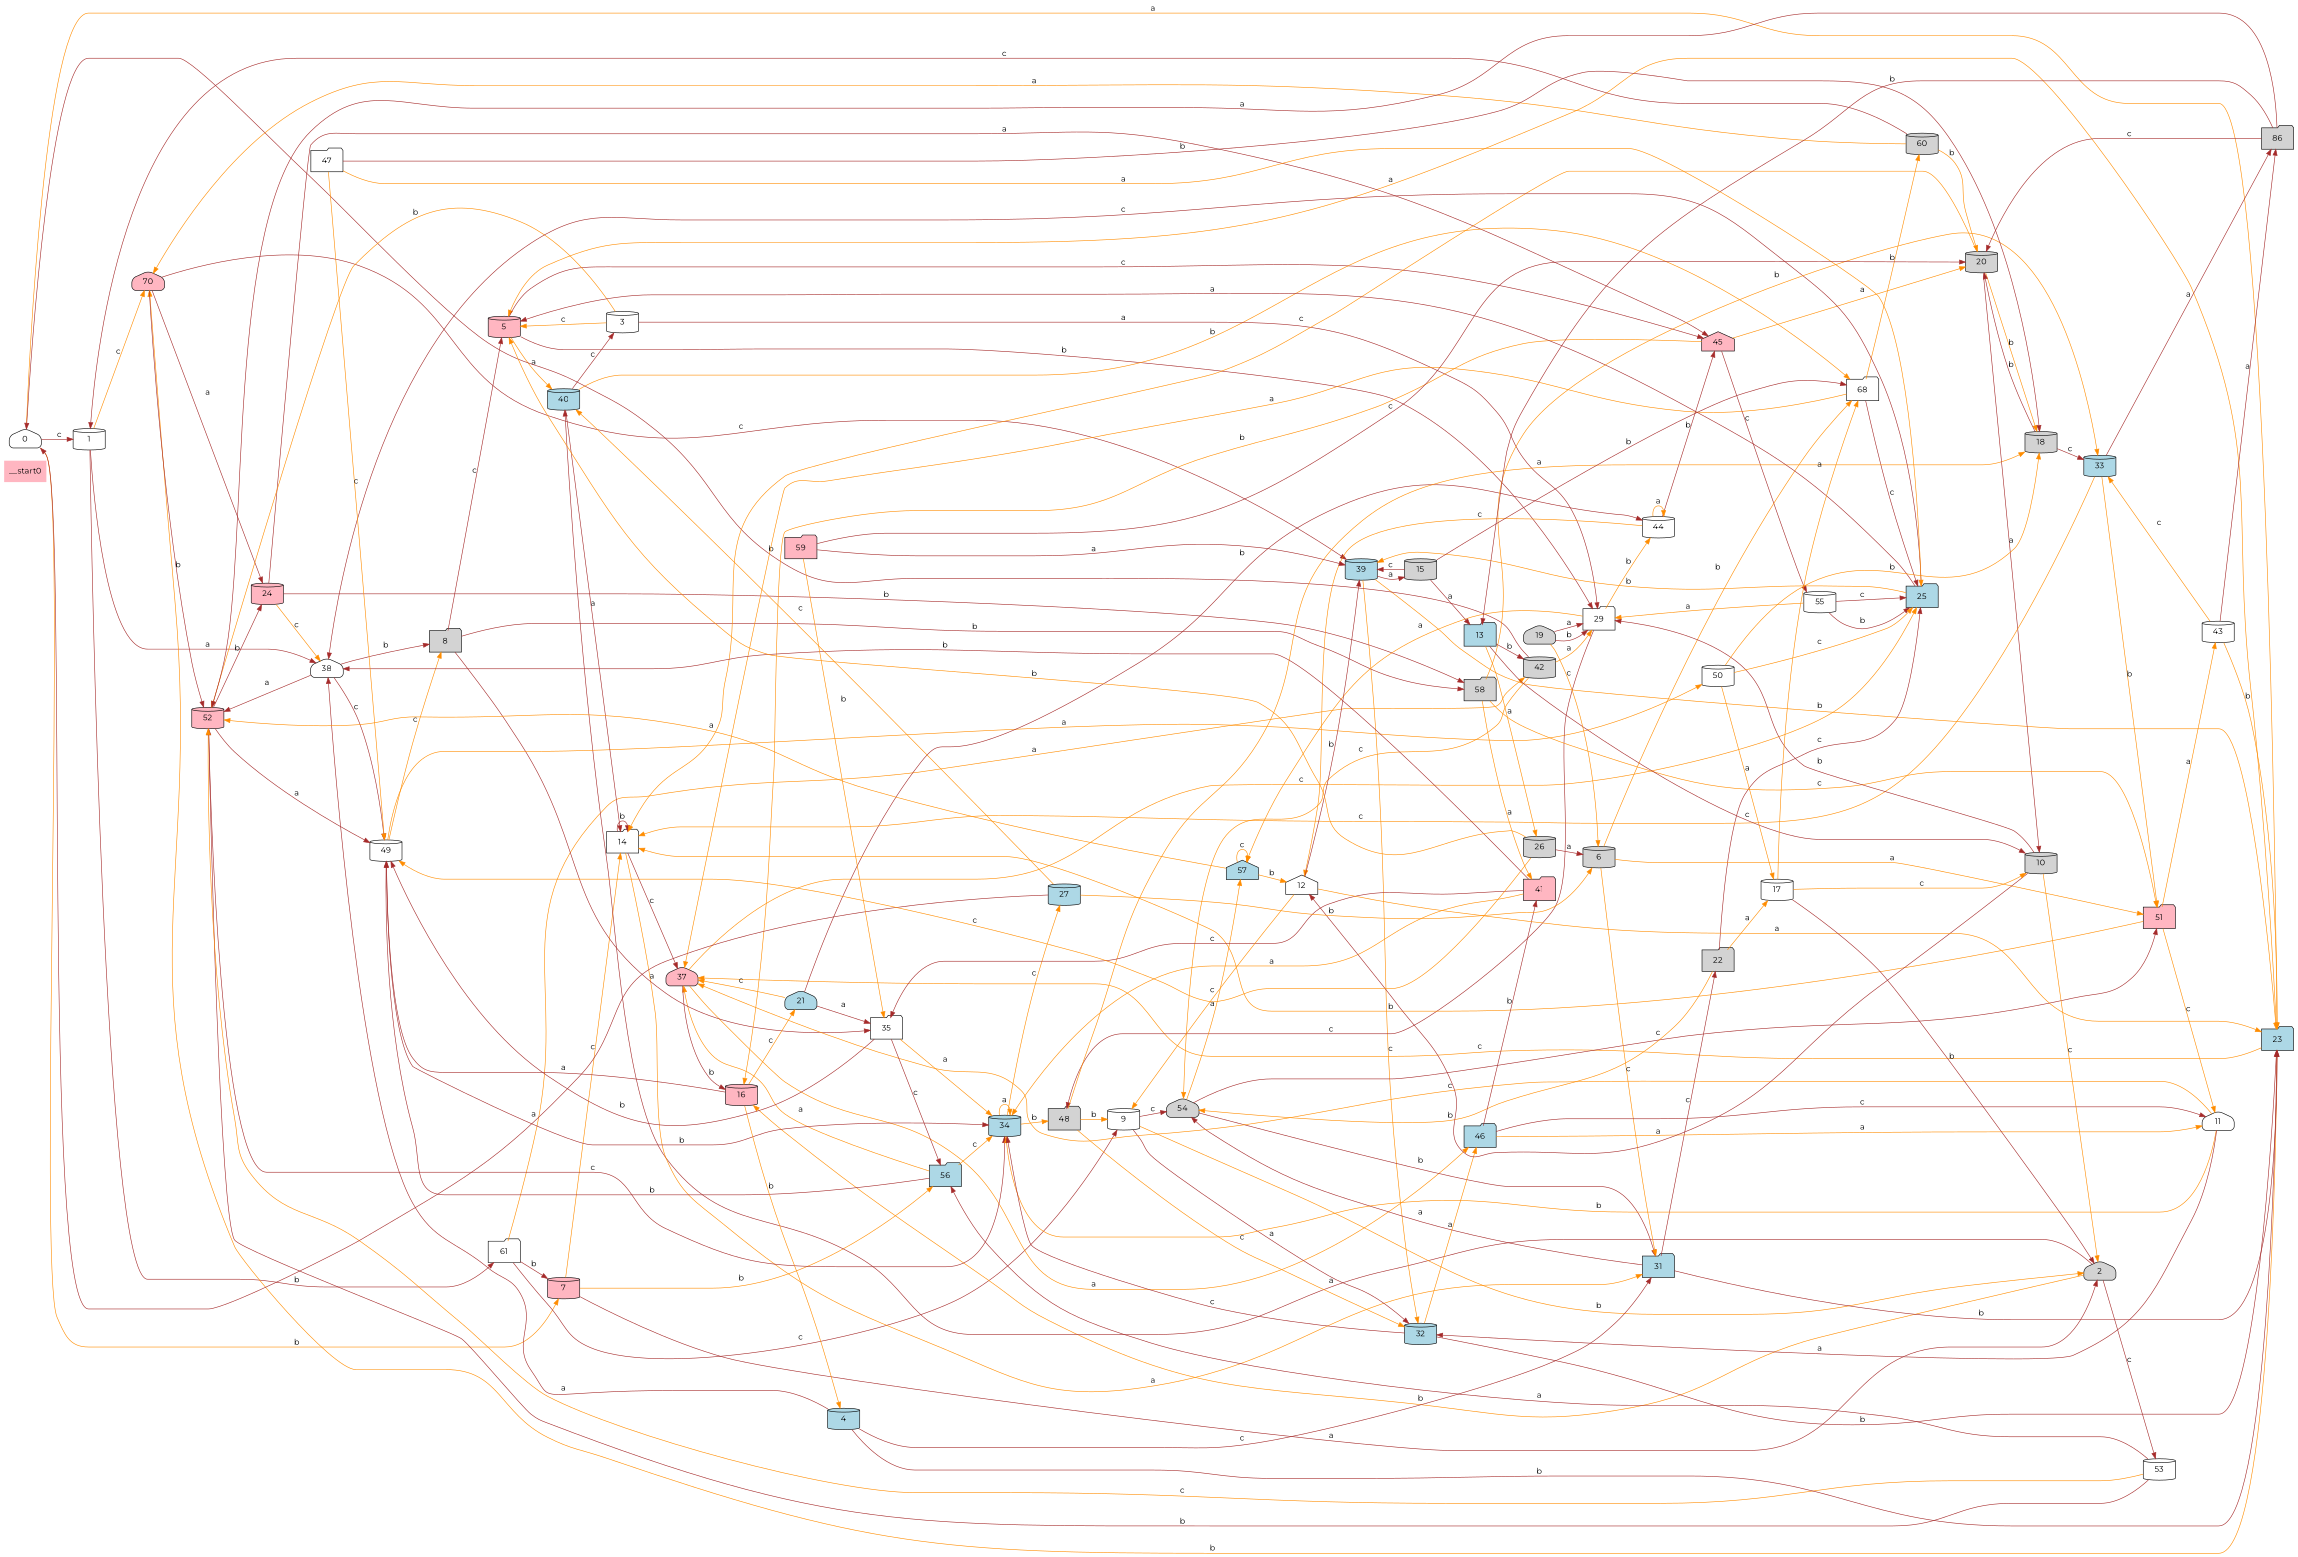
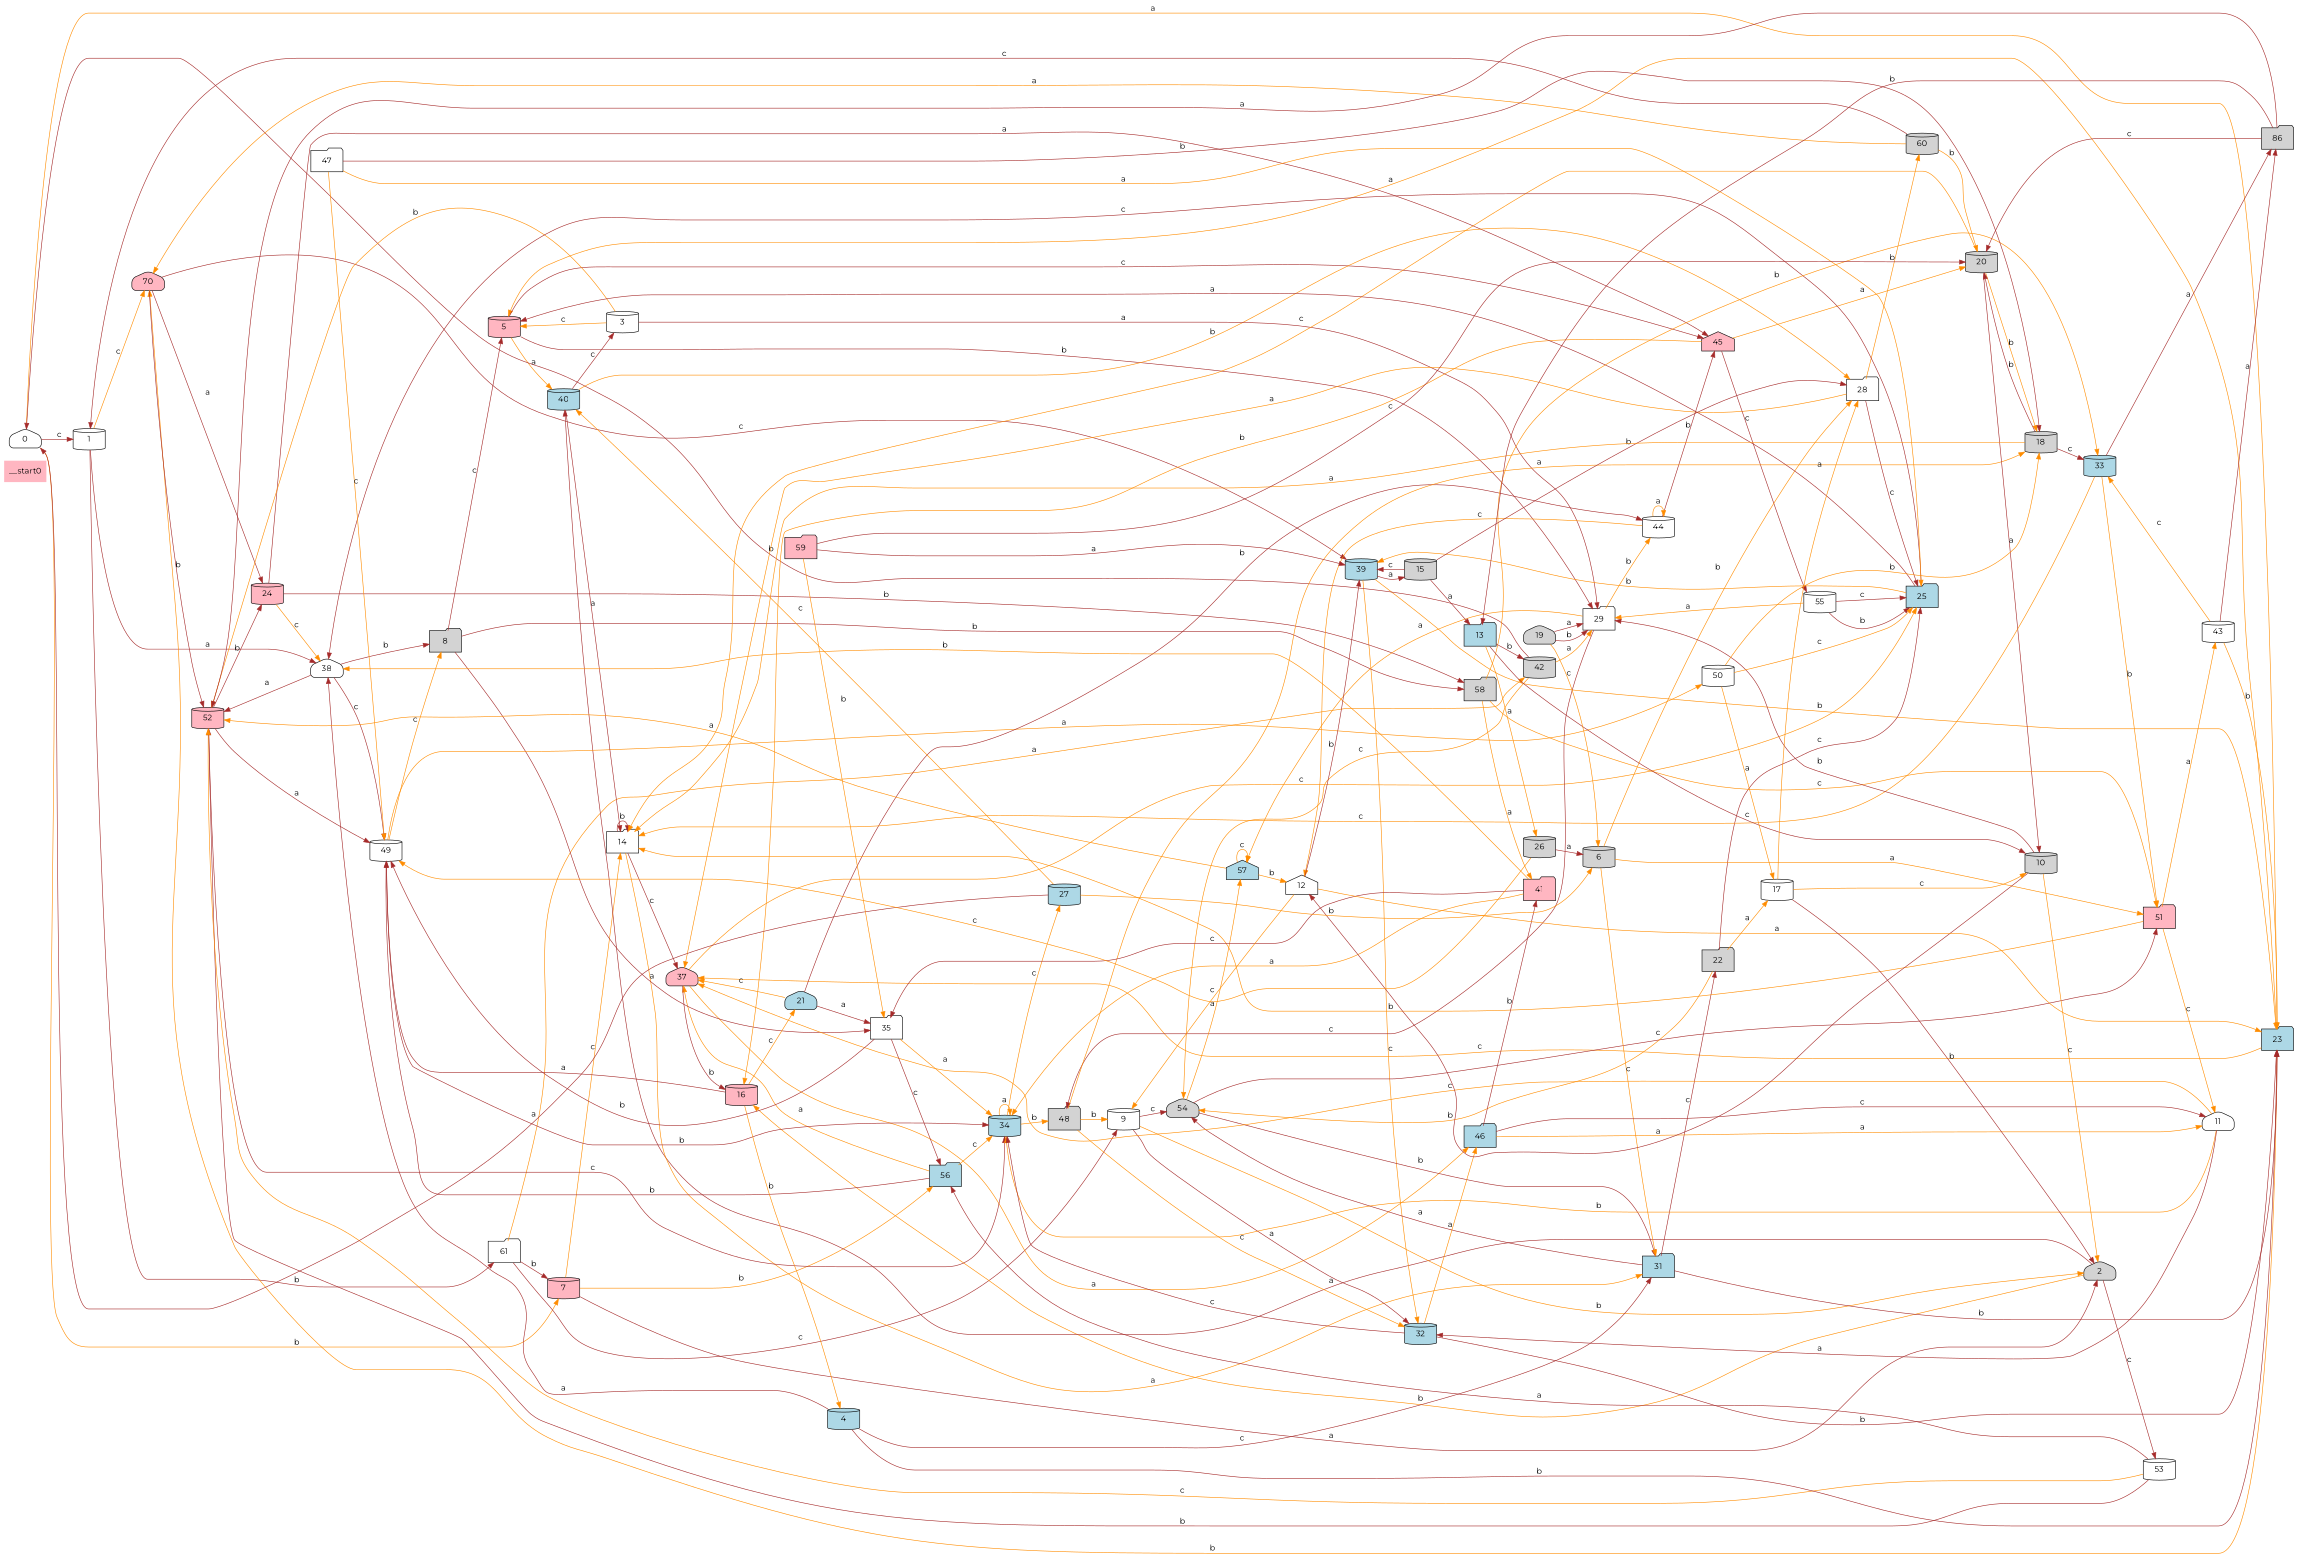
(1863, 390) -> (1863, 390)
none -> (1183, 488)
(982, 651) -> (982, 651)
(985, 674) -> none
